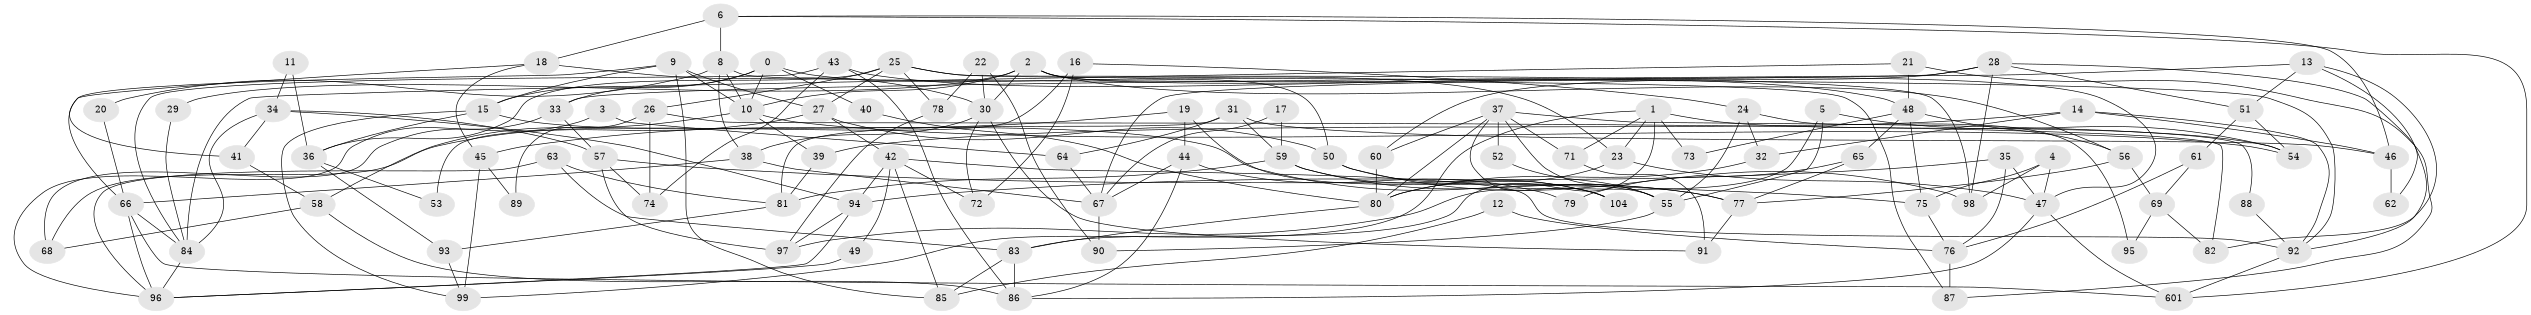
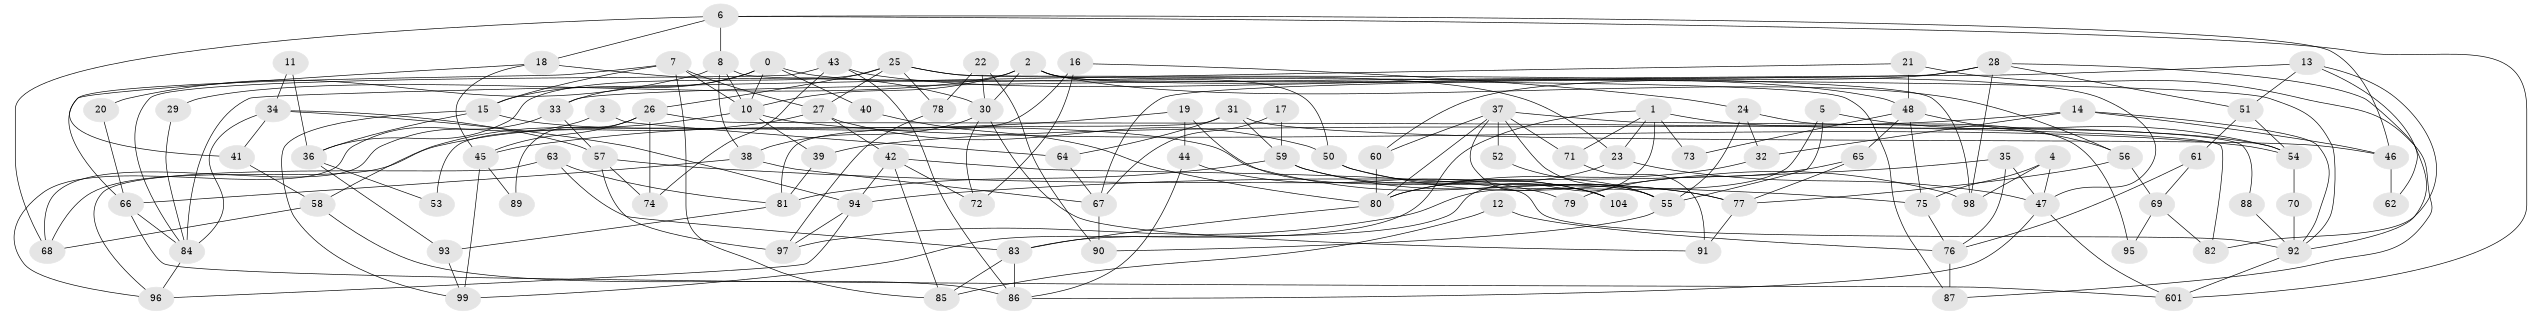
none -> (284, 41)
(674, 63) -> (674, 63)
none -> (530, 140)
(1130, 187) -> none
none -> (2294, 205)
(138, 252) -> none
(855, 252) -> none
